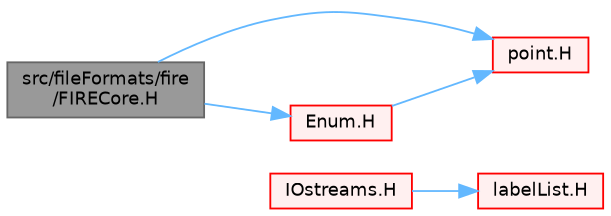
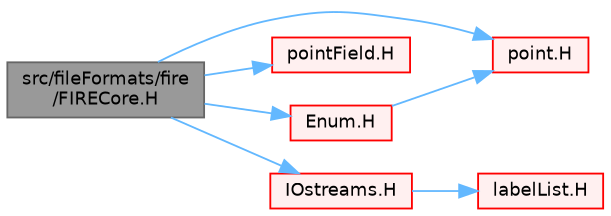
none -> (341, 55)
none -> (226, 142)
